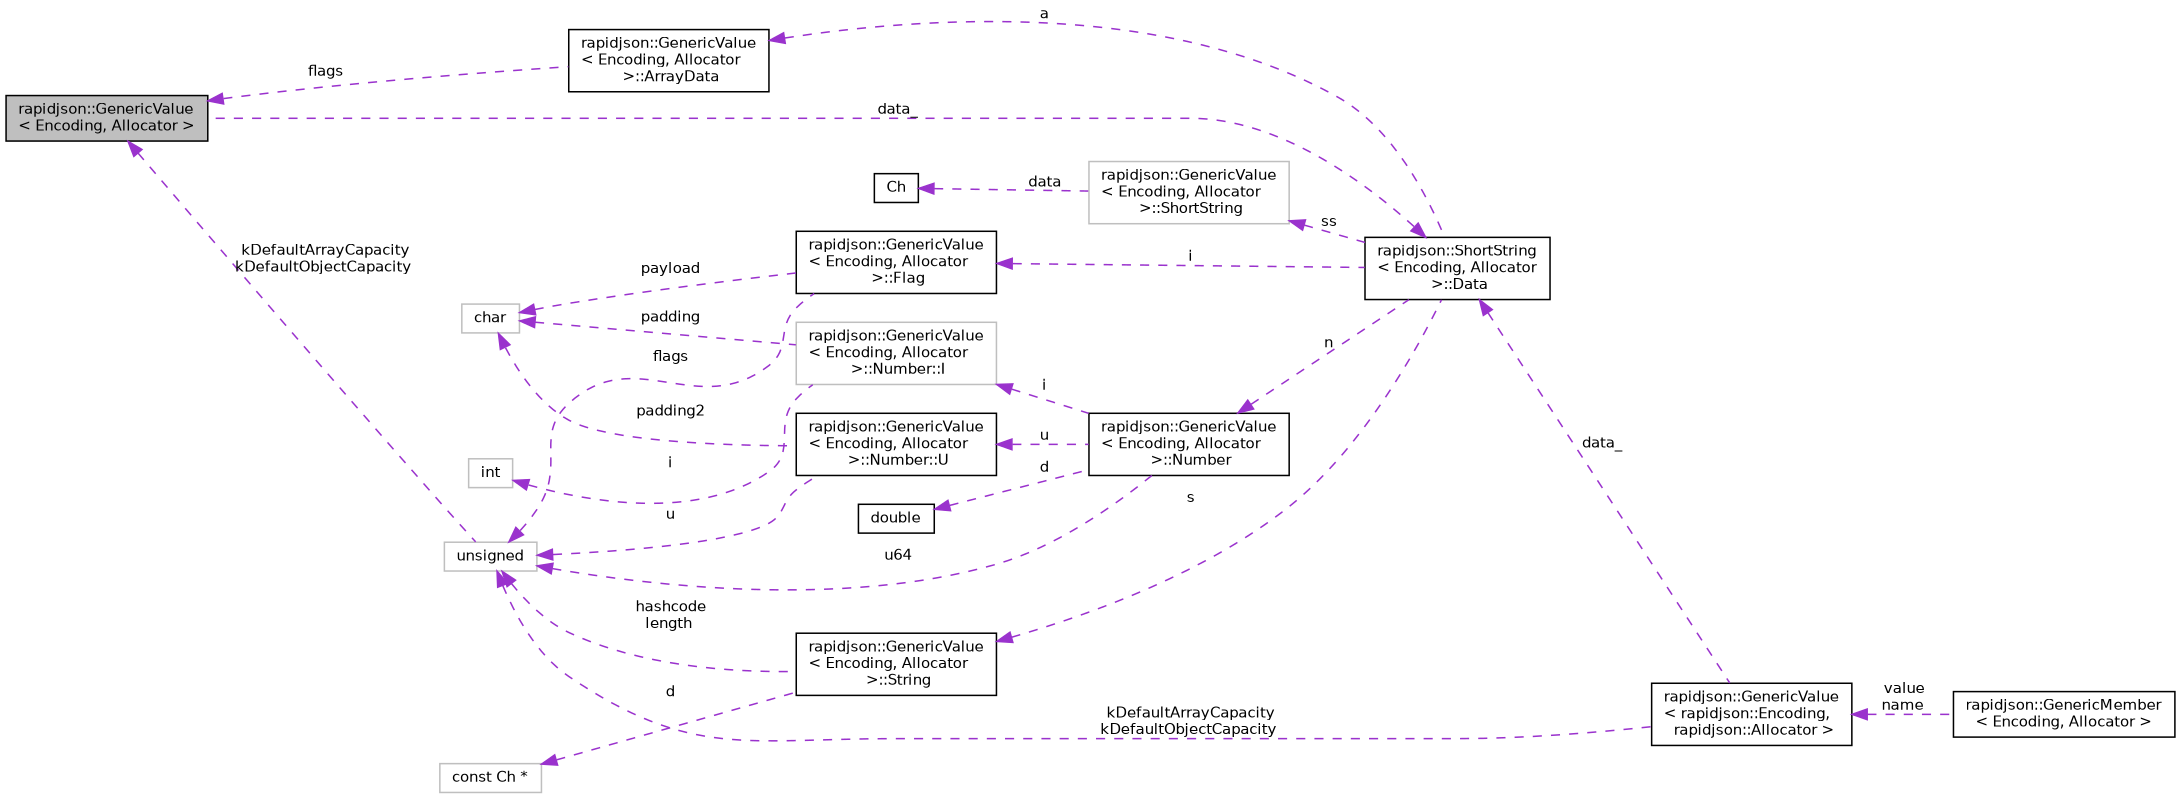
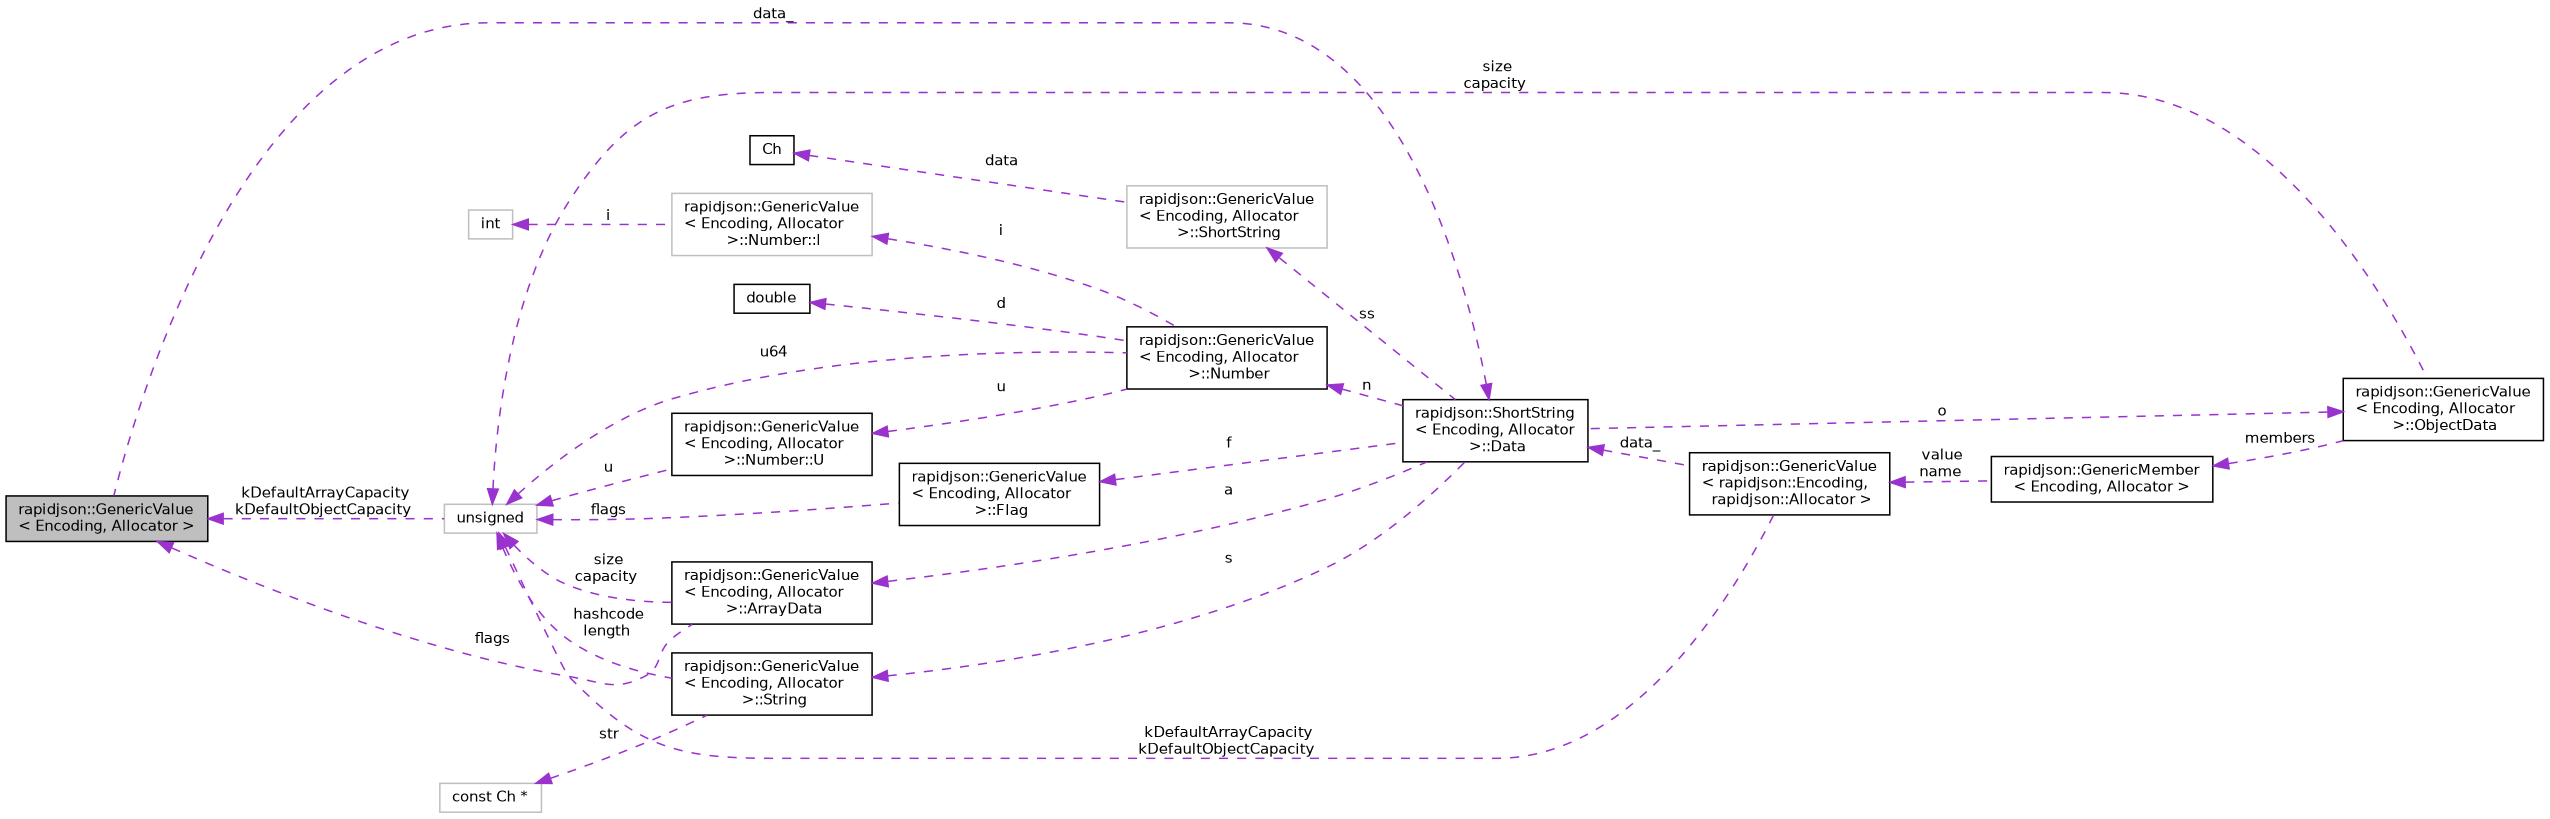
(1189, 257) -> (1227, 444)
(491, 318) -> none
none -> (2443, 410)
none -> (586, 591)
(669, 692) -> (607, 735)
